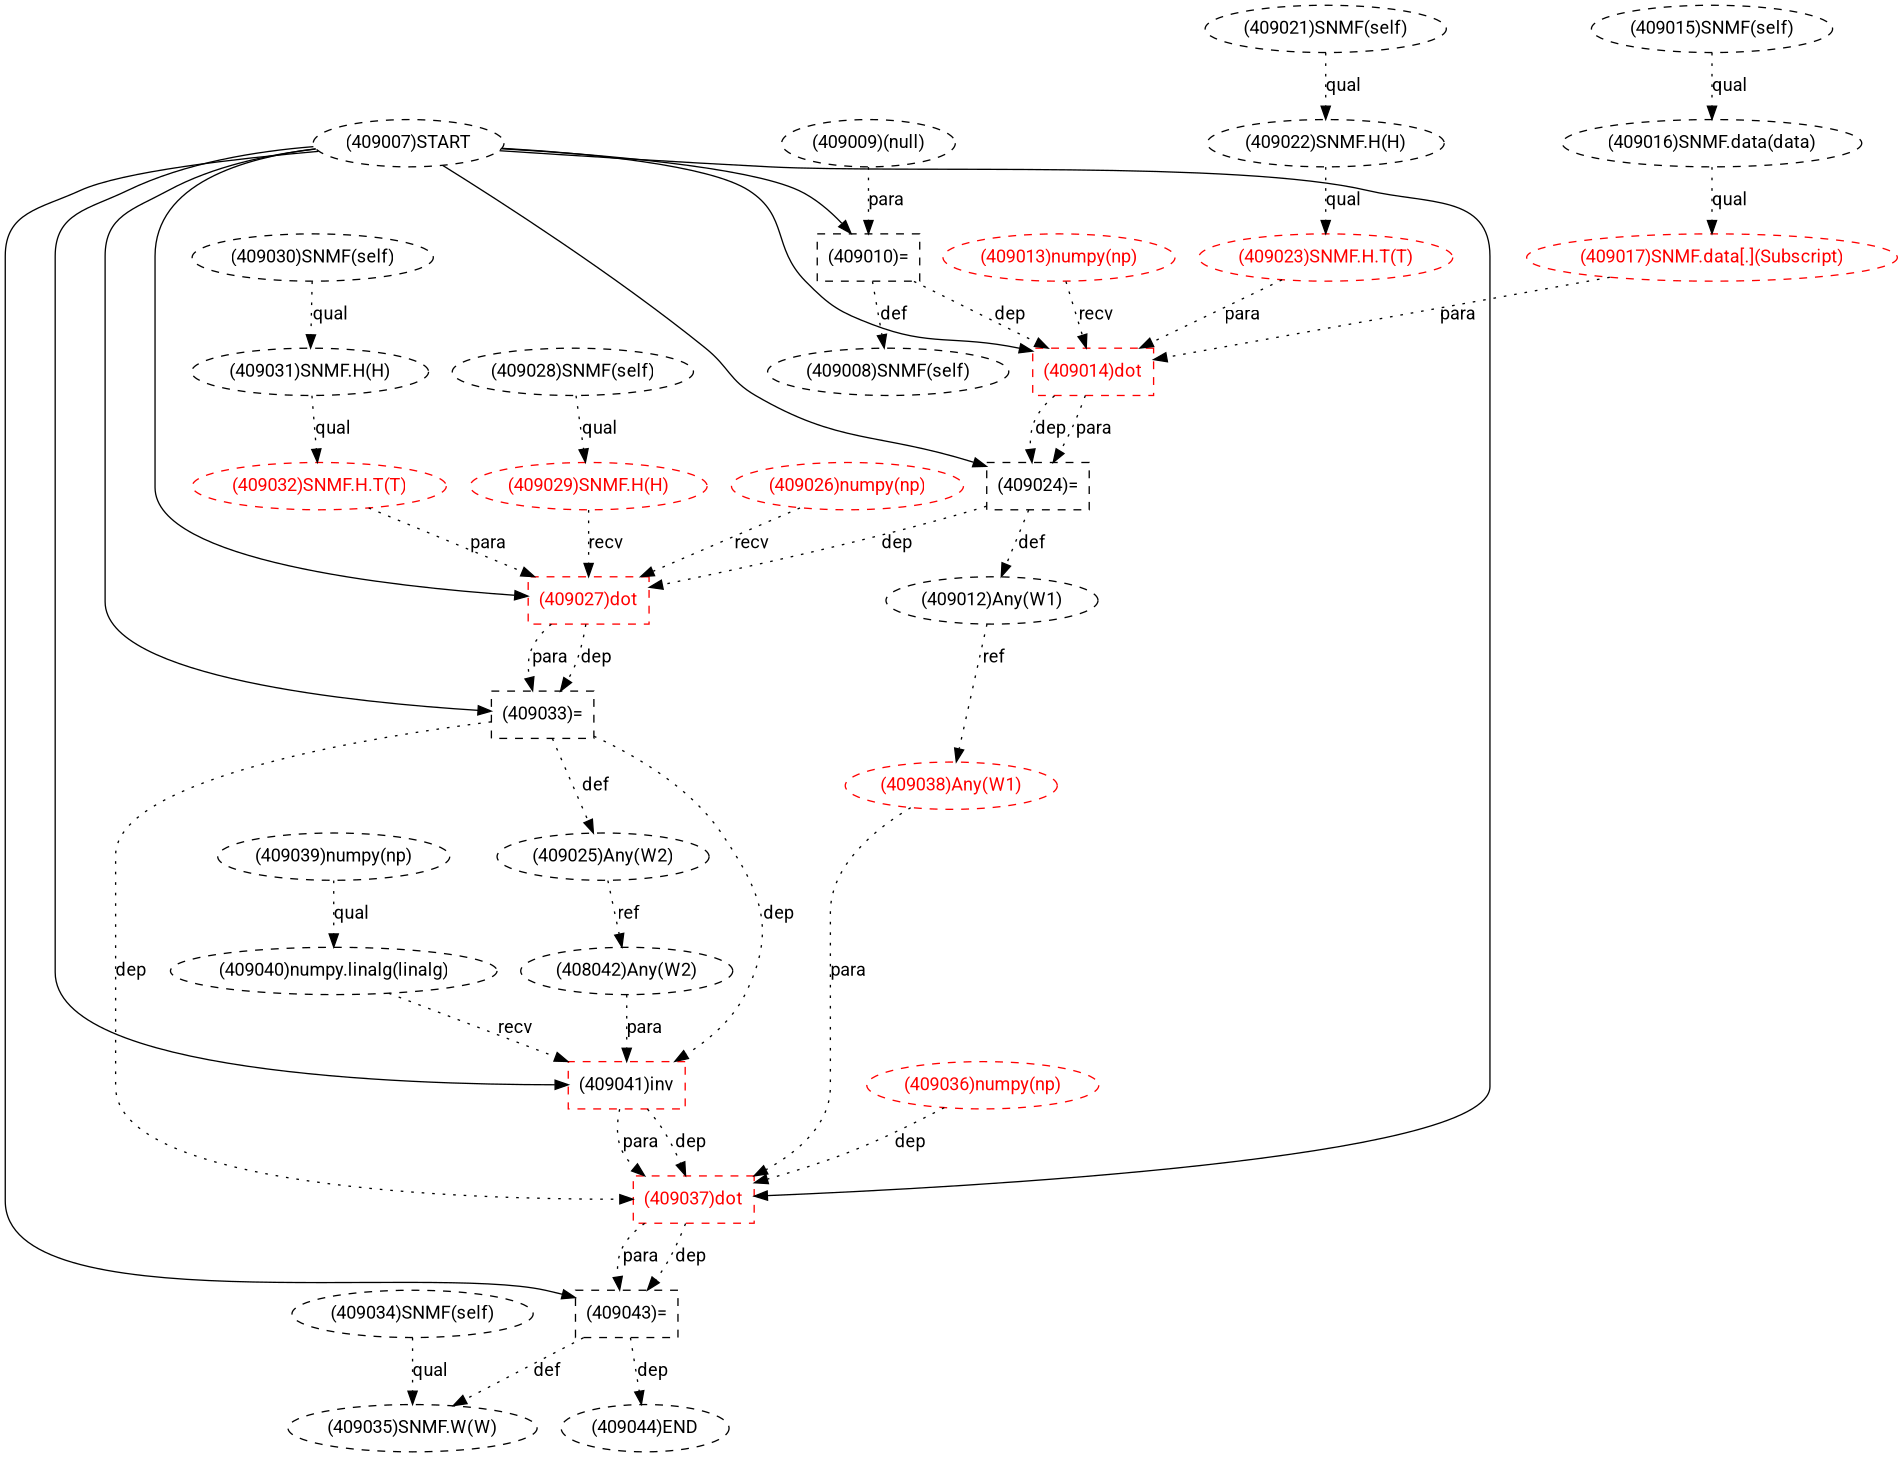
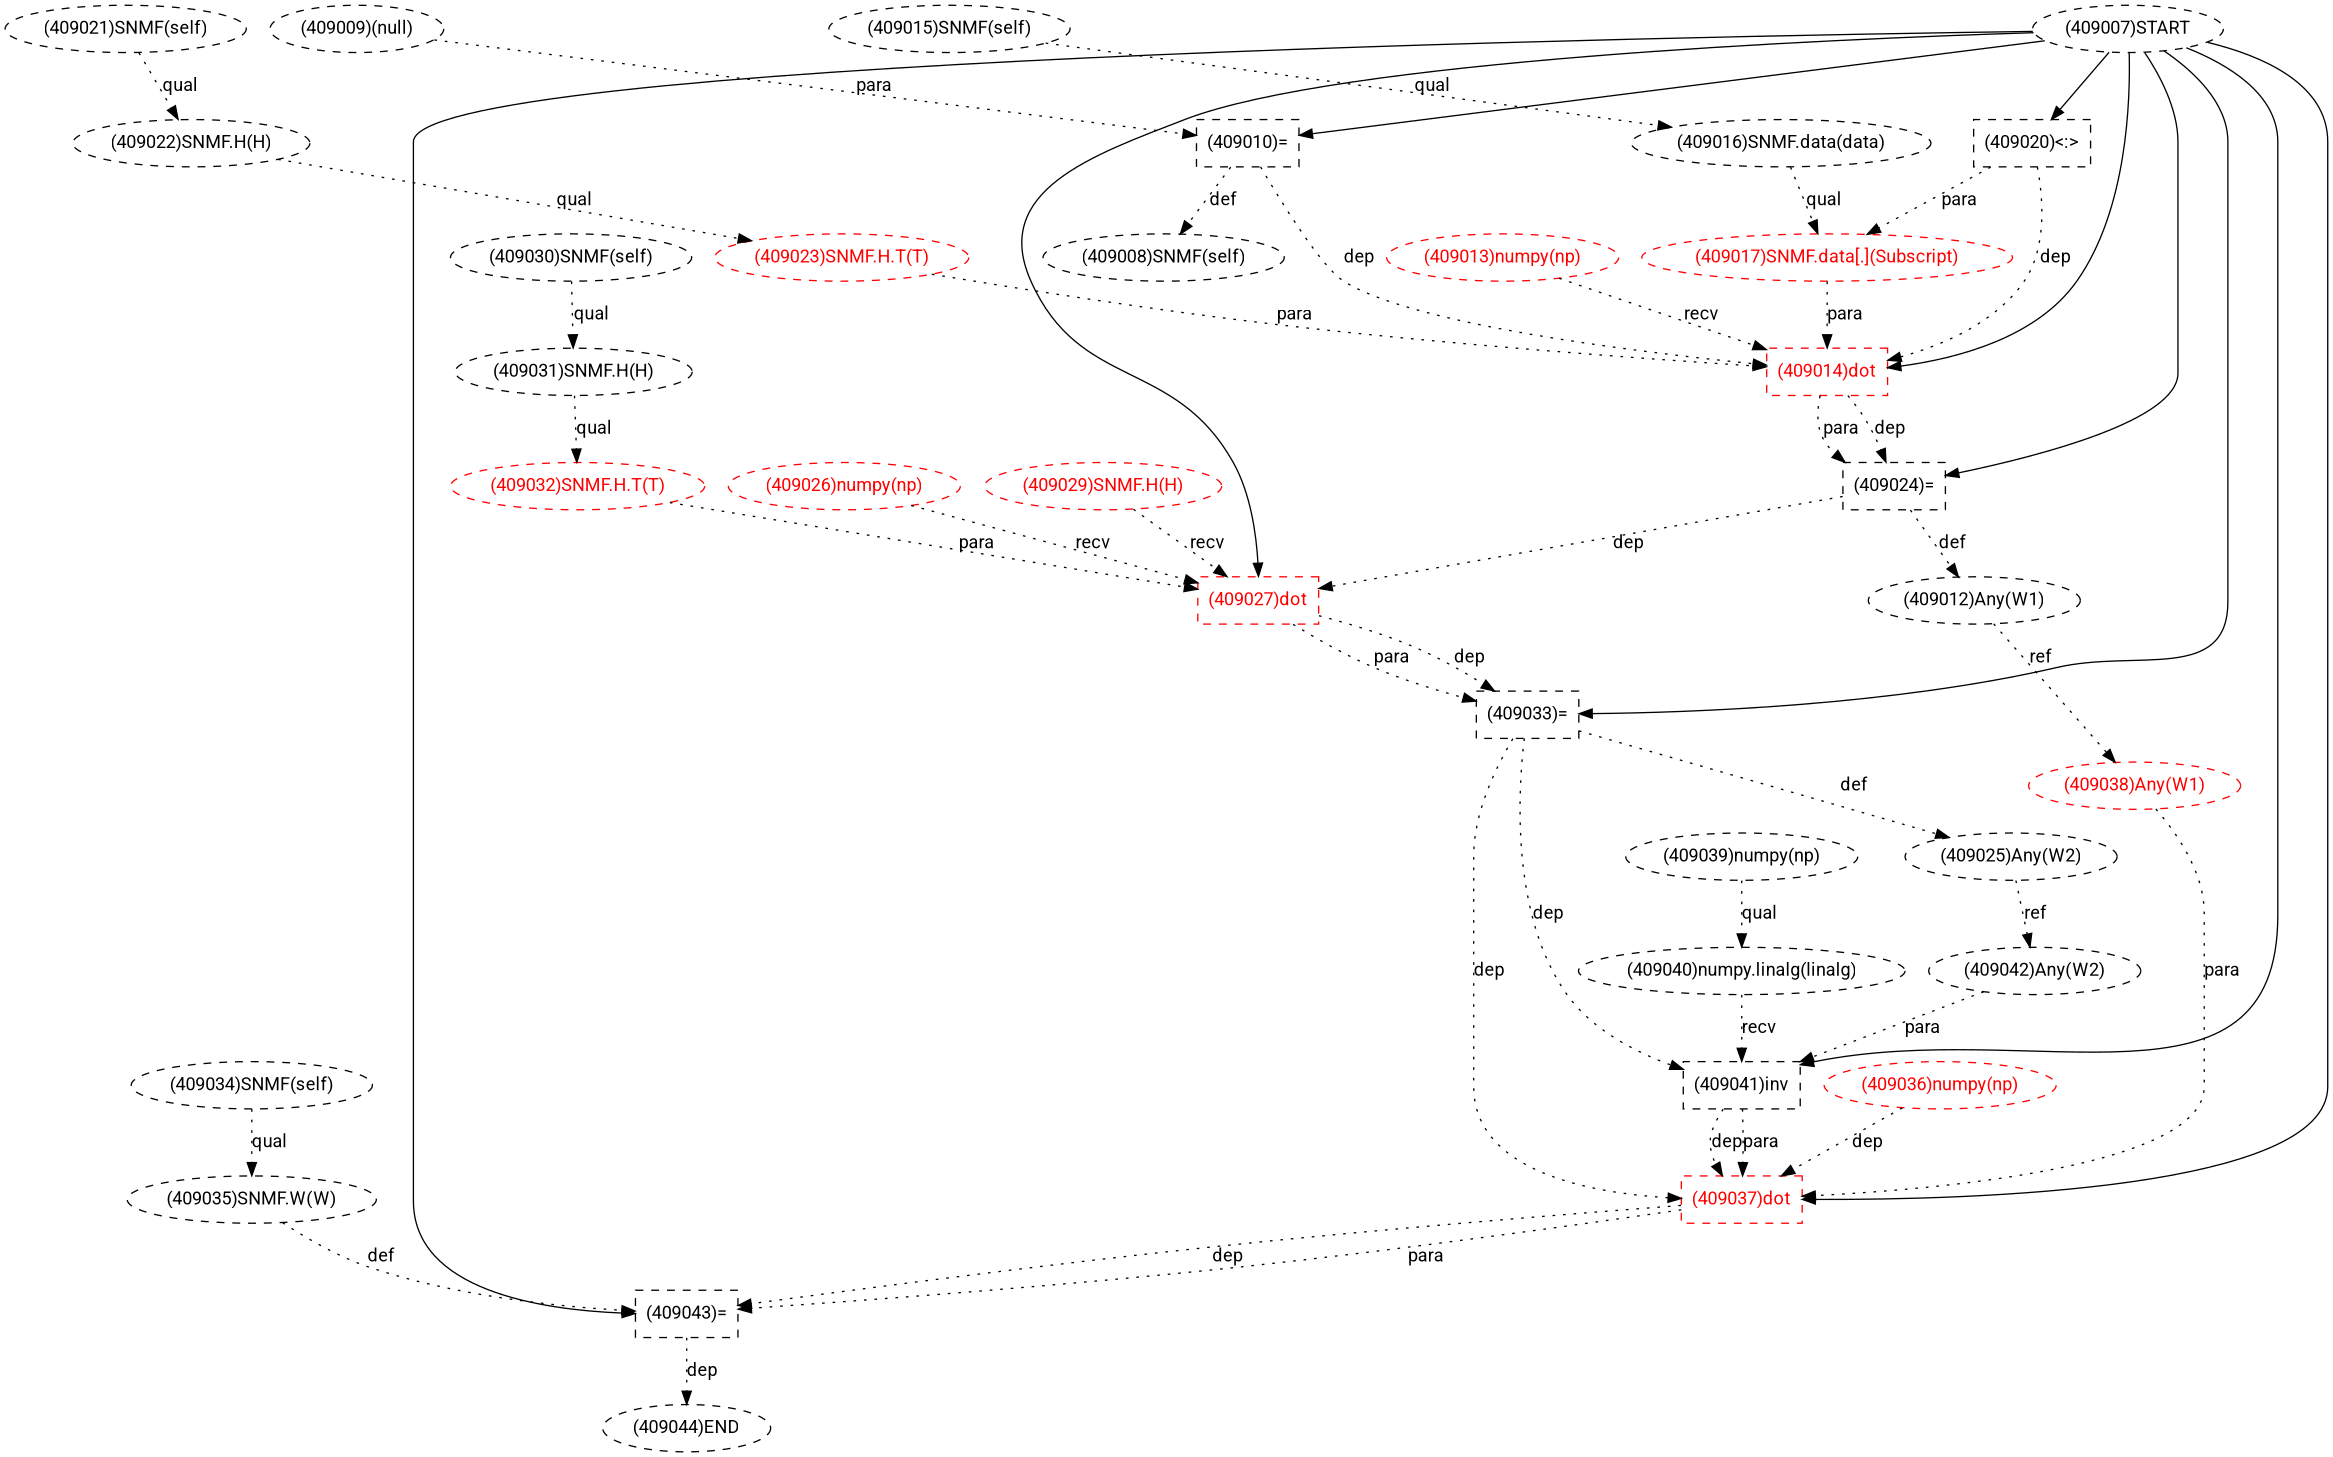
none -> (2032, 143)
(573, 372) -> none
(627, 971) -> (2035, 971)
(627, 1085) -> (1742, 1085)
(524, 1369) -> (446, 1288)
